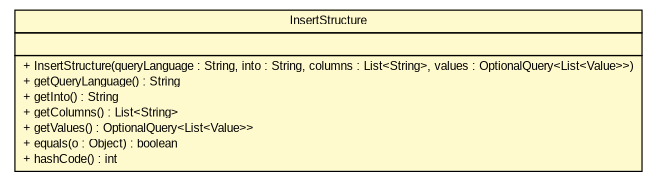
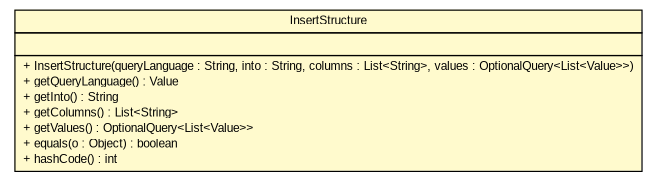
(102, 82) -> (101, 82)
